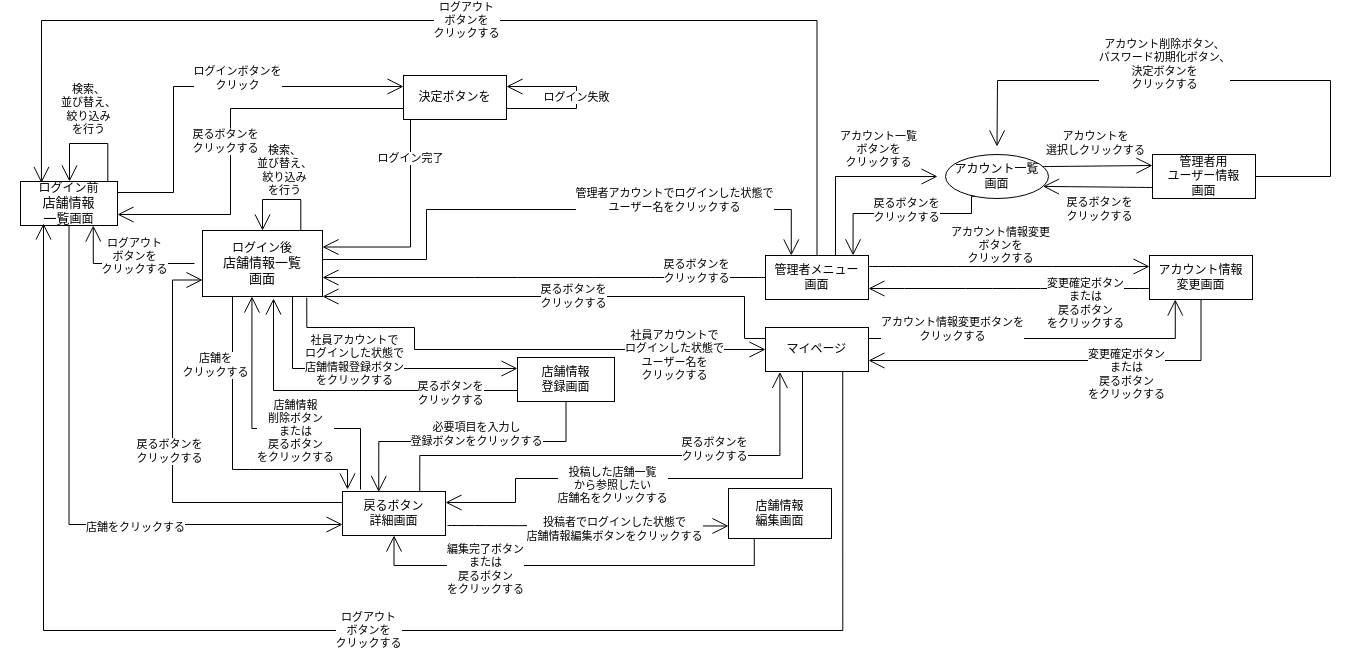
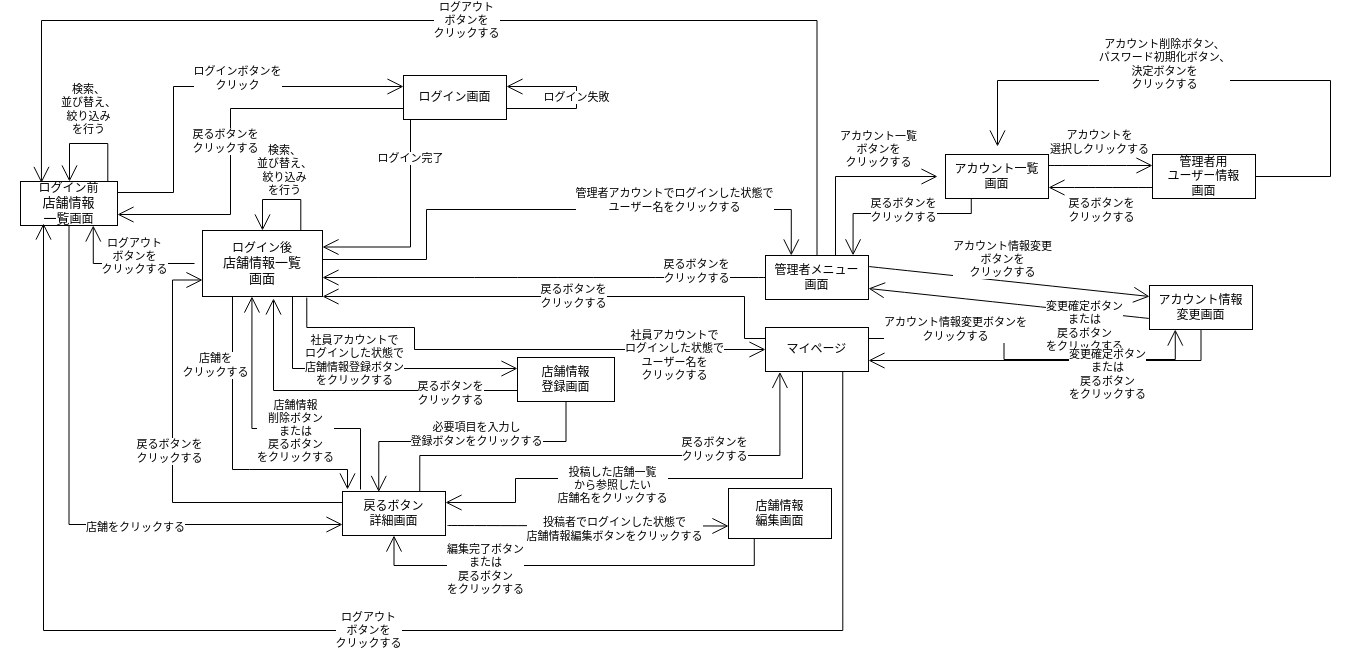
(455, 98) -> (455, 98)
(997, 177) -> (997, 177)
(1201, 278) -> (1201, 308)
